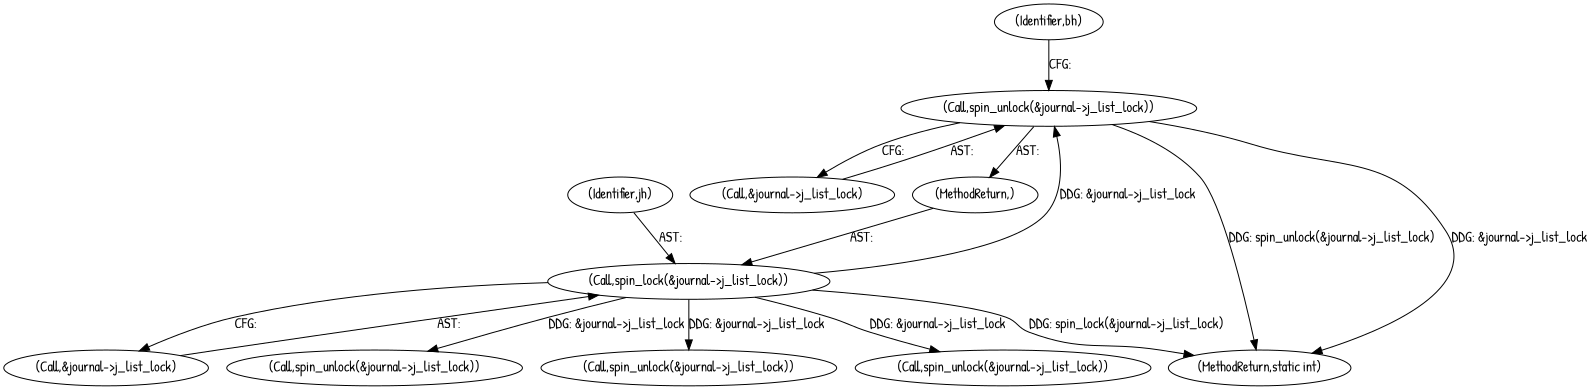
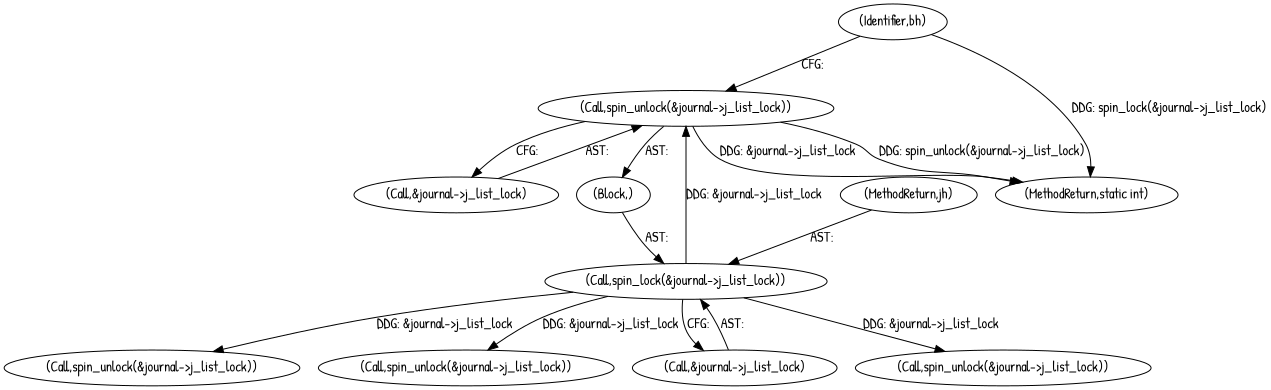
(620, 195) -> (909, 195)
(975, 195) -> (613, 195)
(1001, 316) -> (1028, 83)
